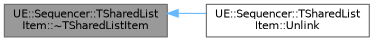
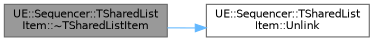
(192, 13) -> (181, 28)
